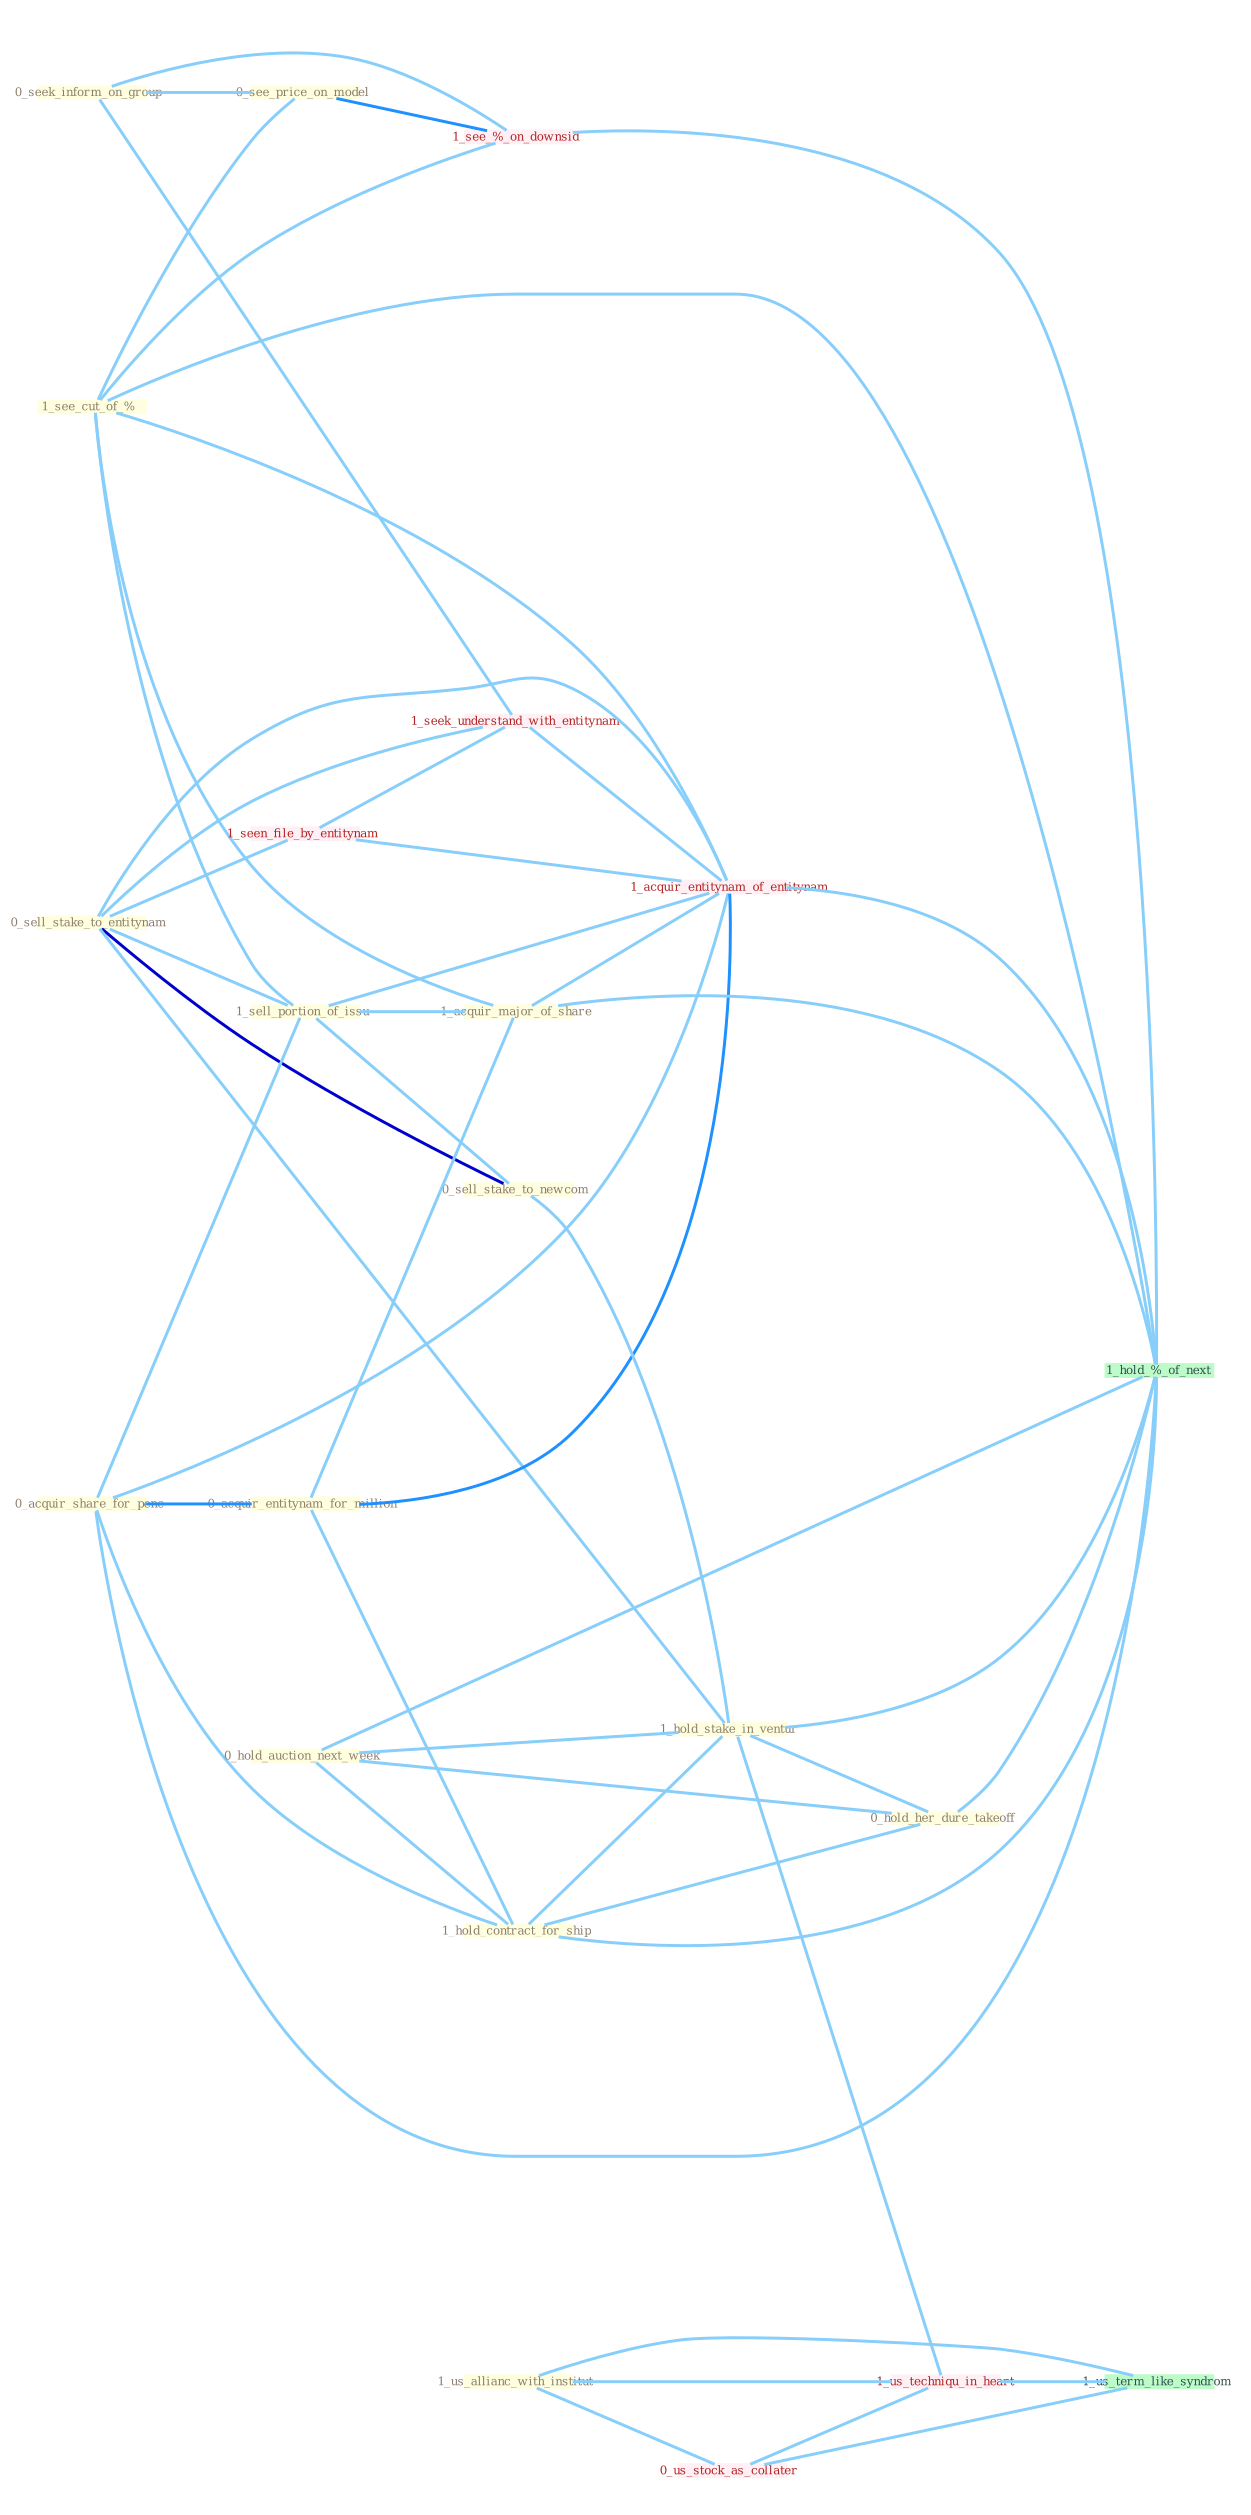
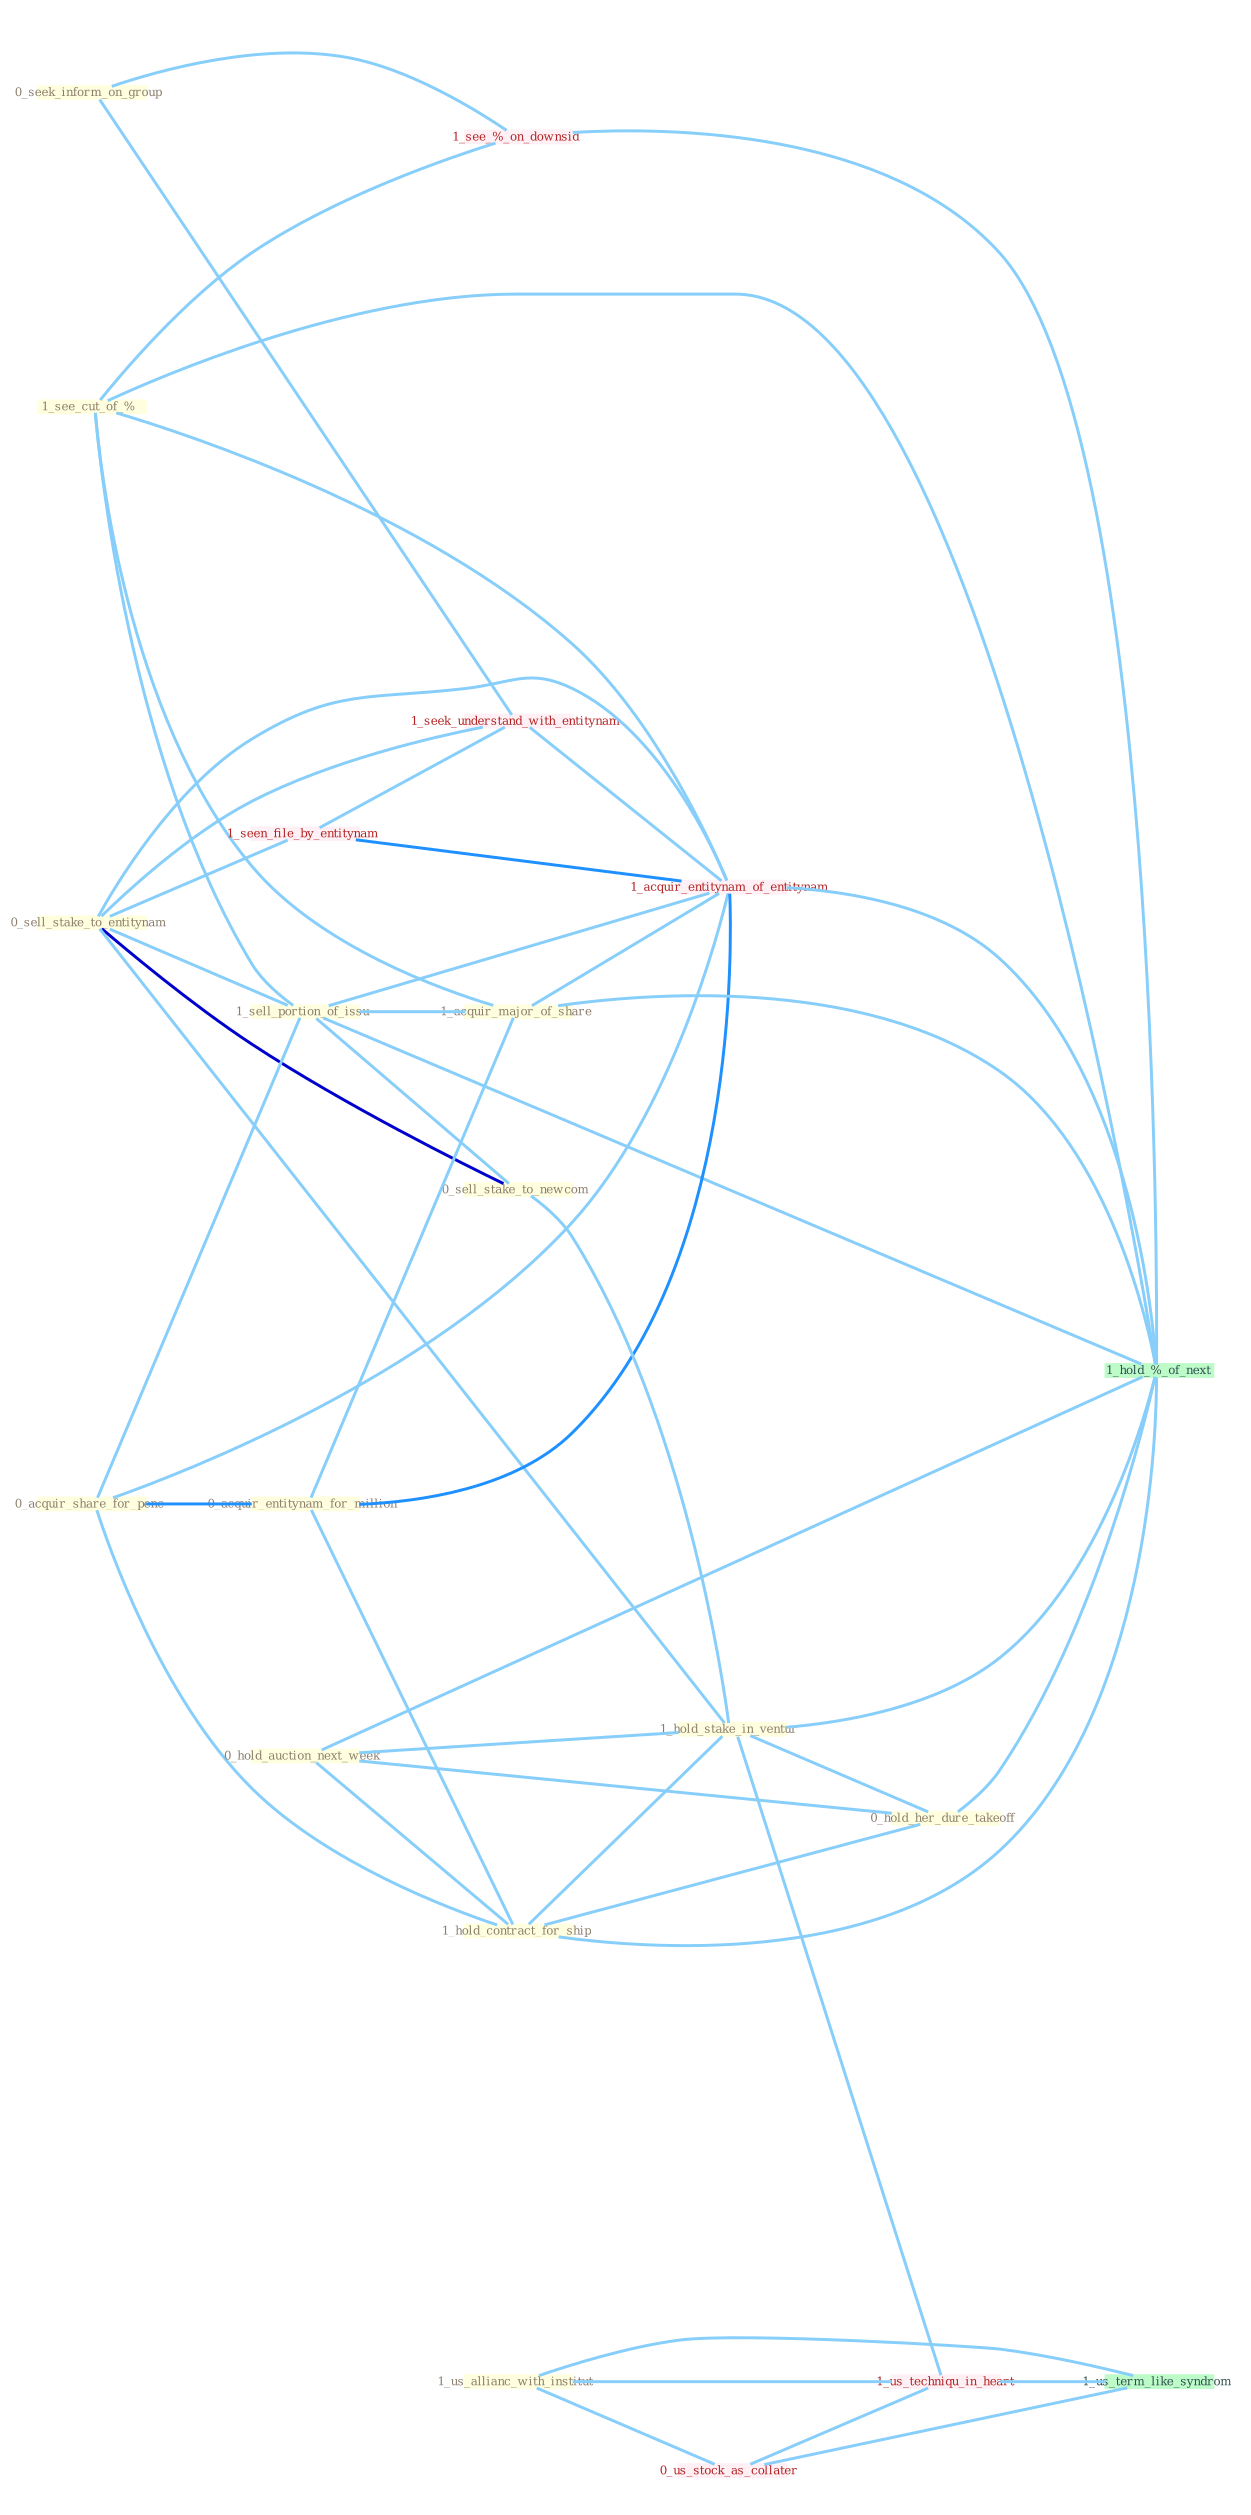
(305, 92) -> none
(519, 860) -> (519, 860)
(692, 2156) -> (732, 1191)
